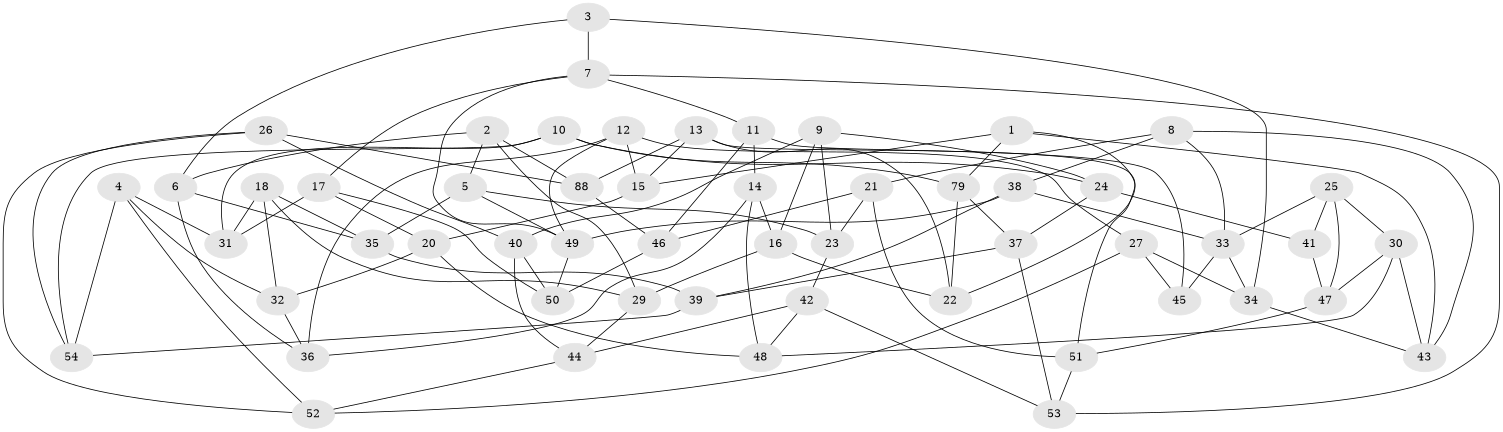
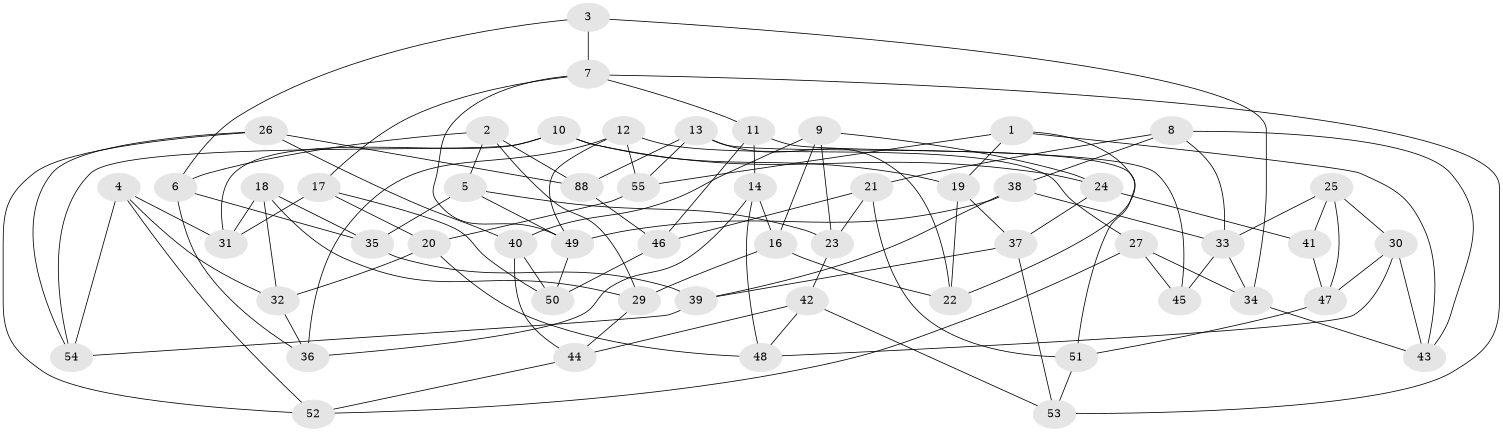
(639, 187) -> (639, 187)
(958, 187) -> (958, 187)
